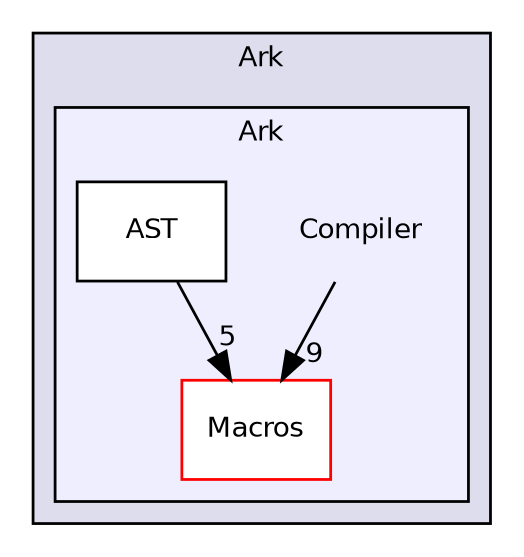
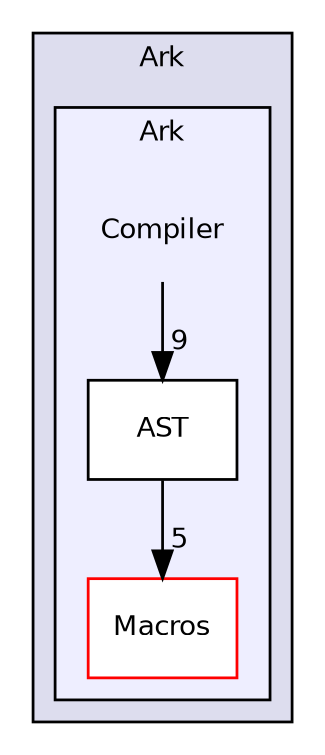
(315, 319) -> (163, 317)
